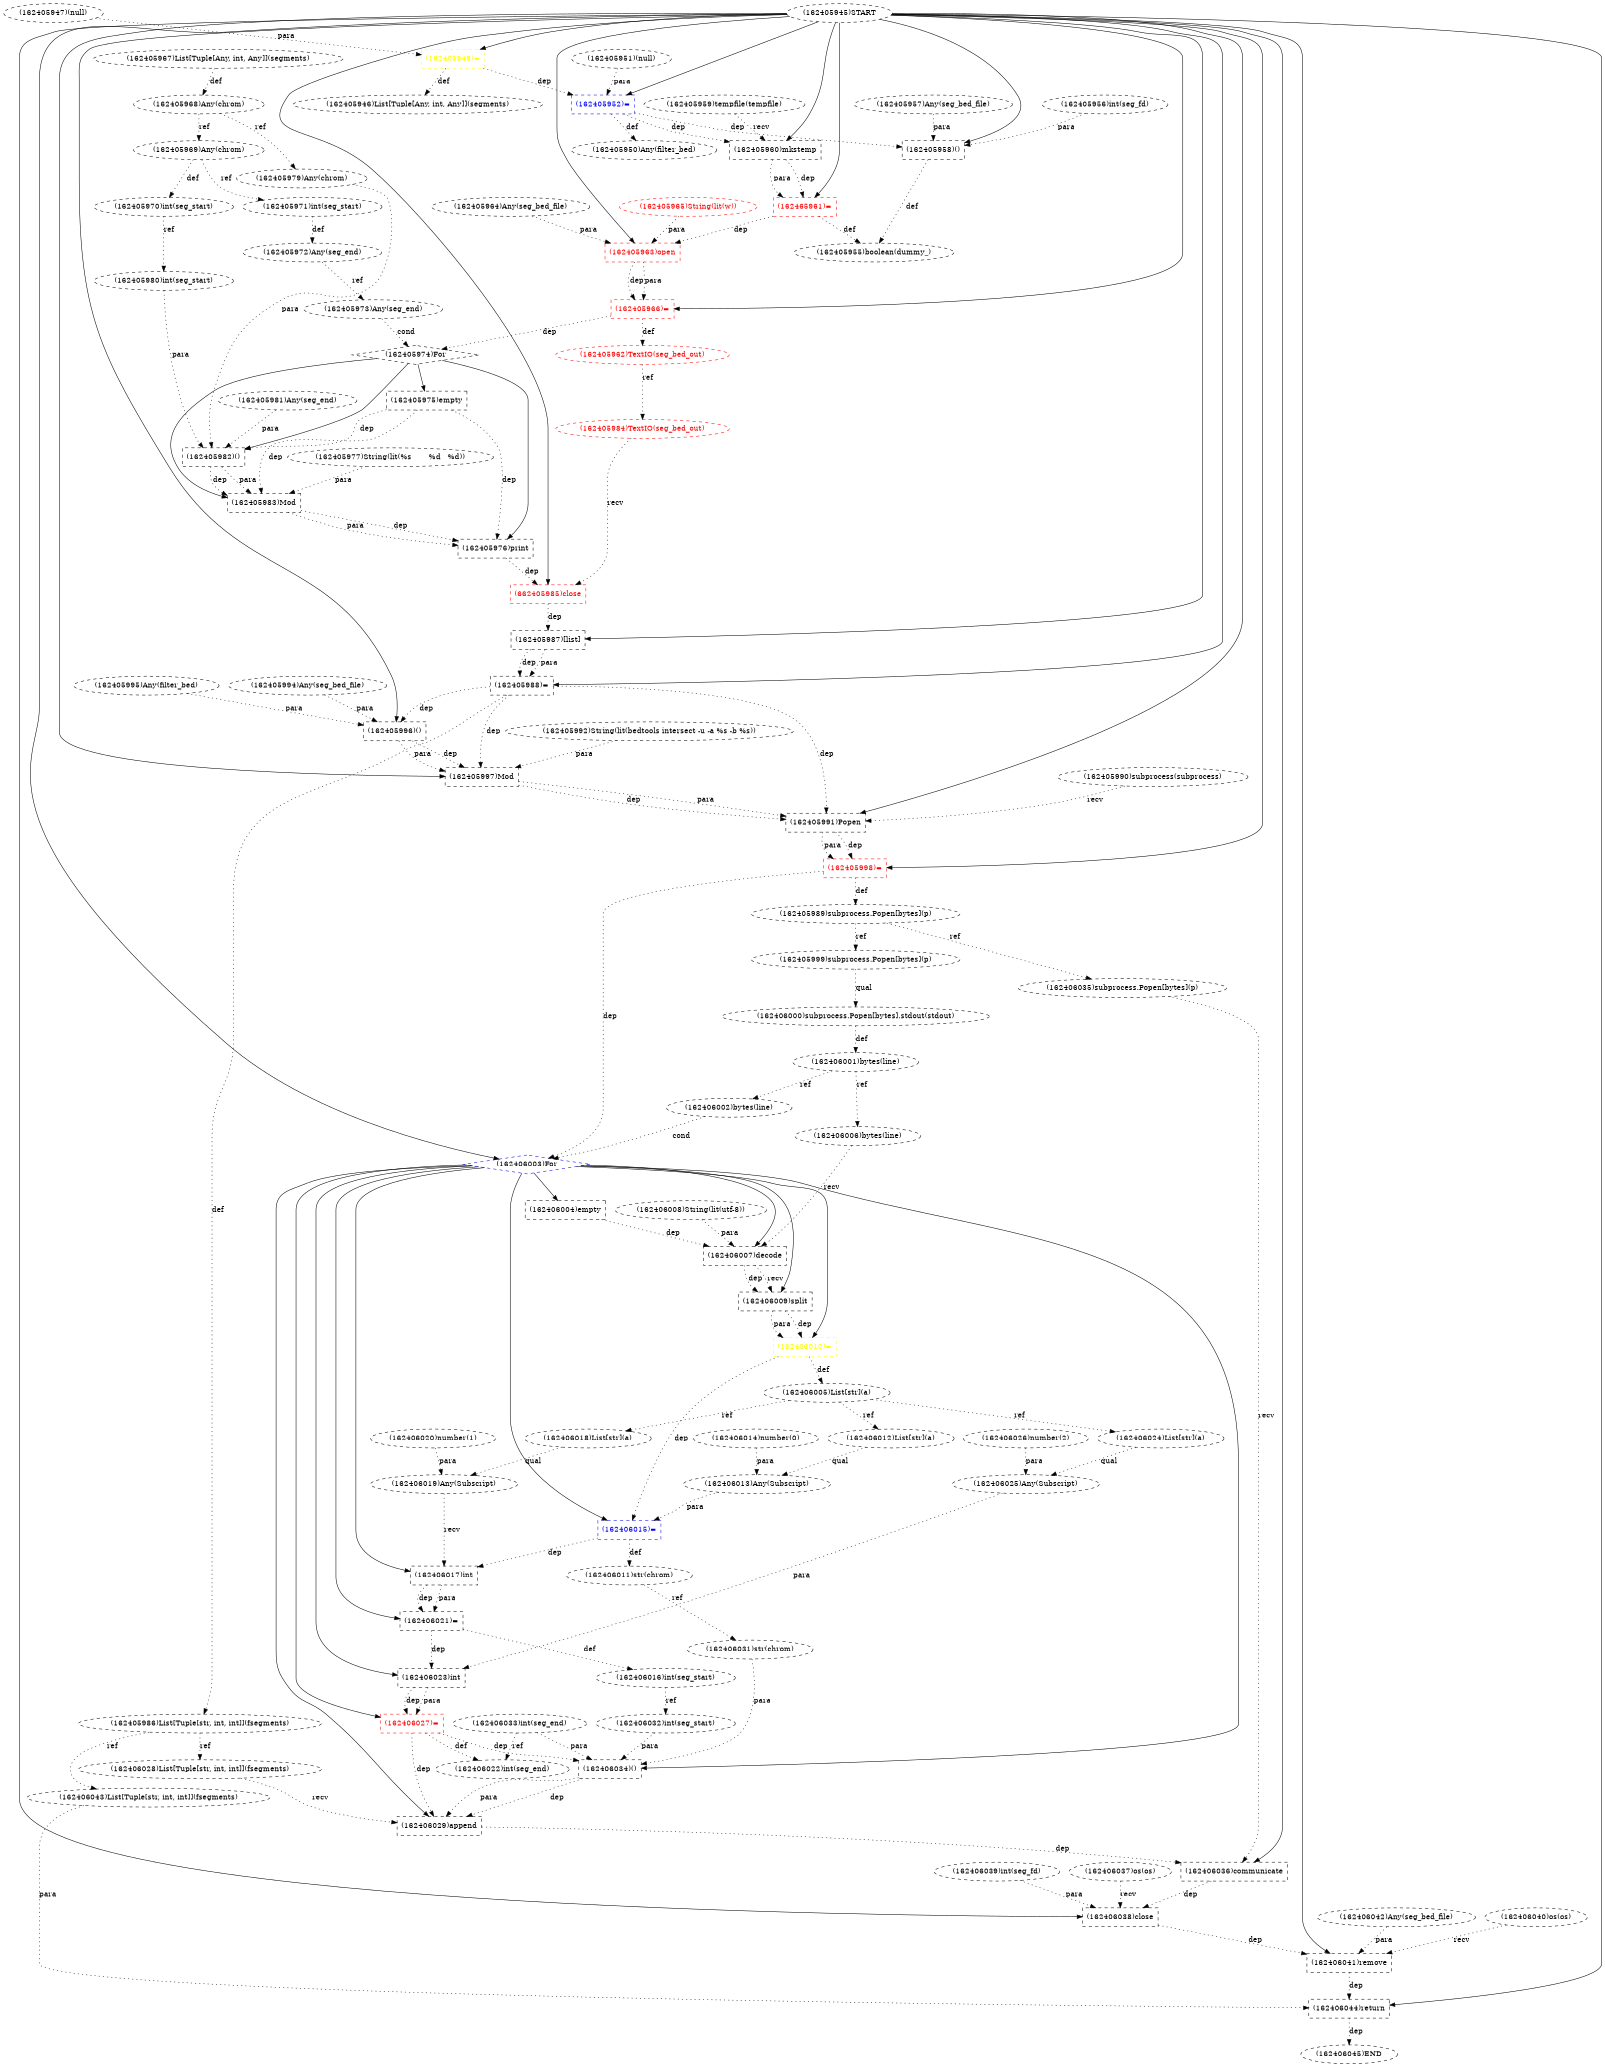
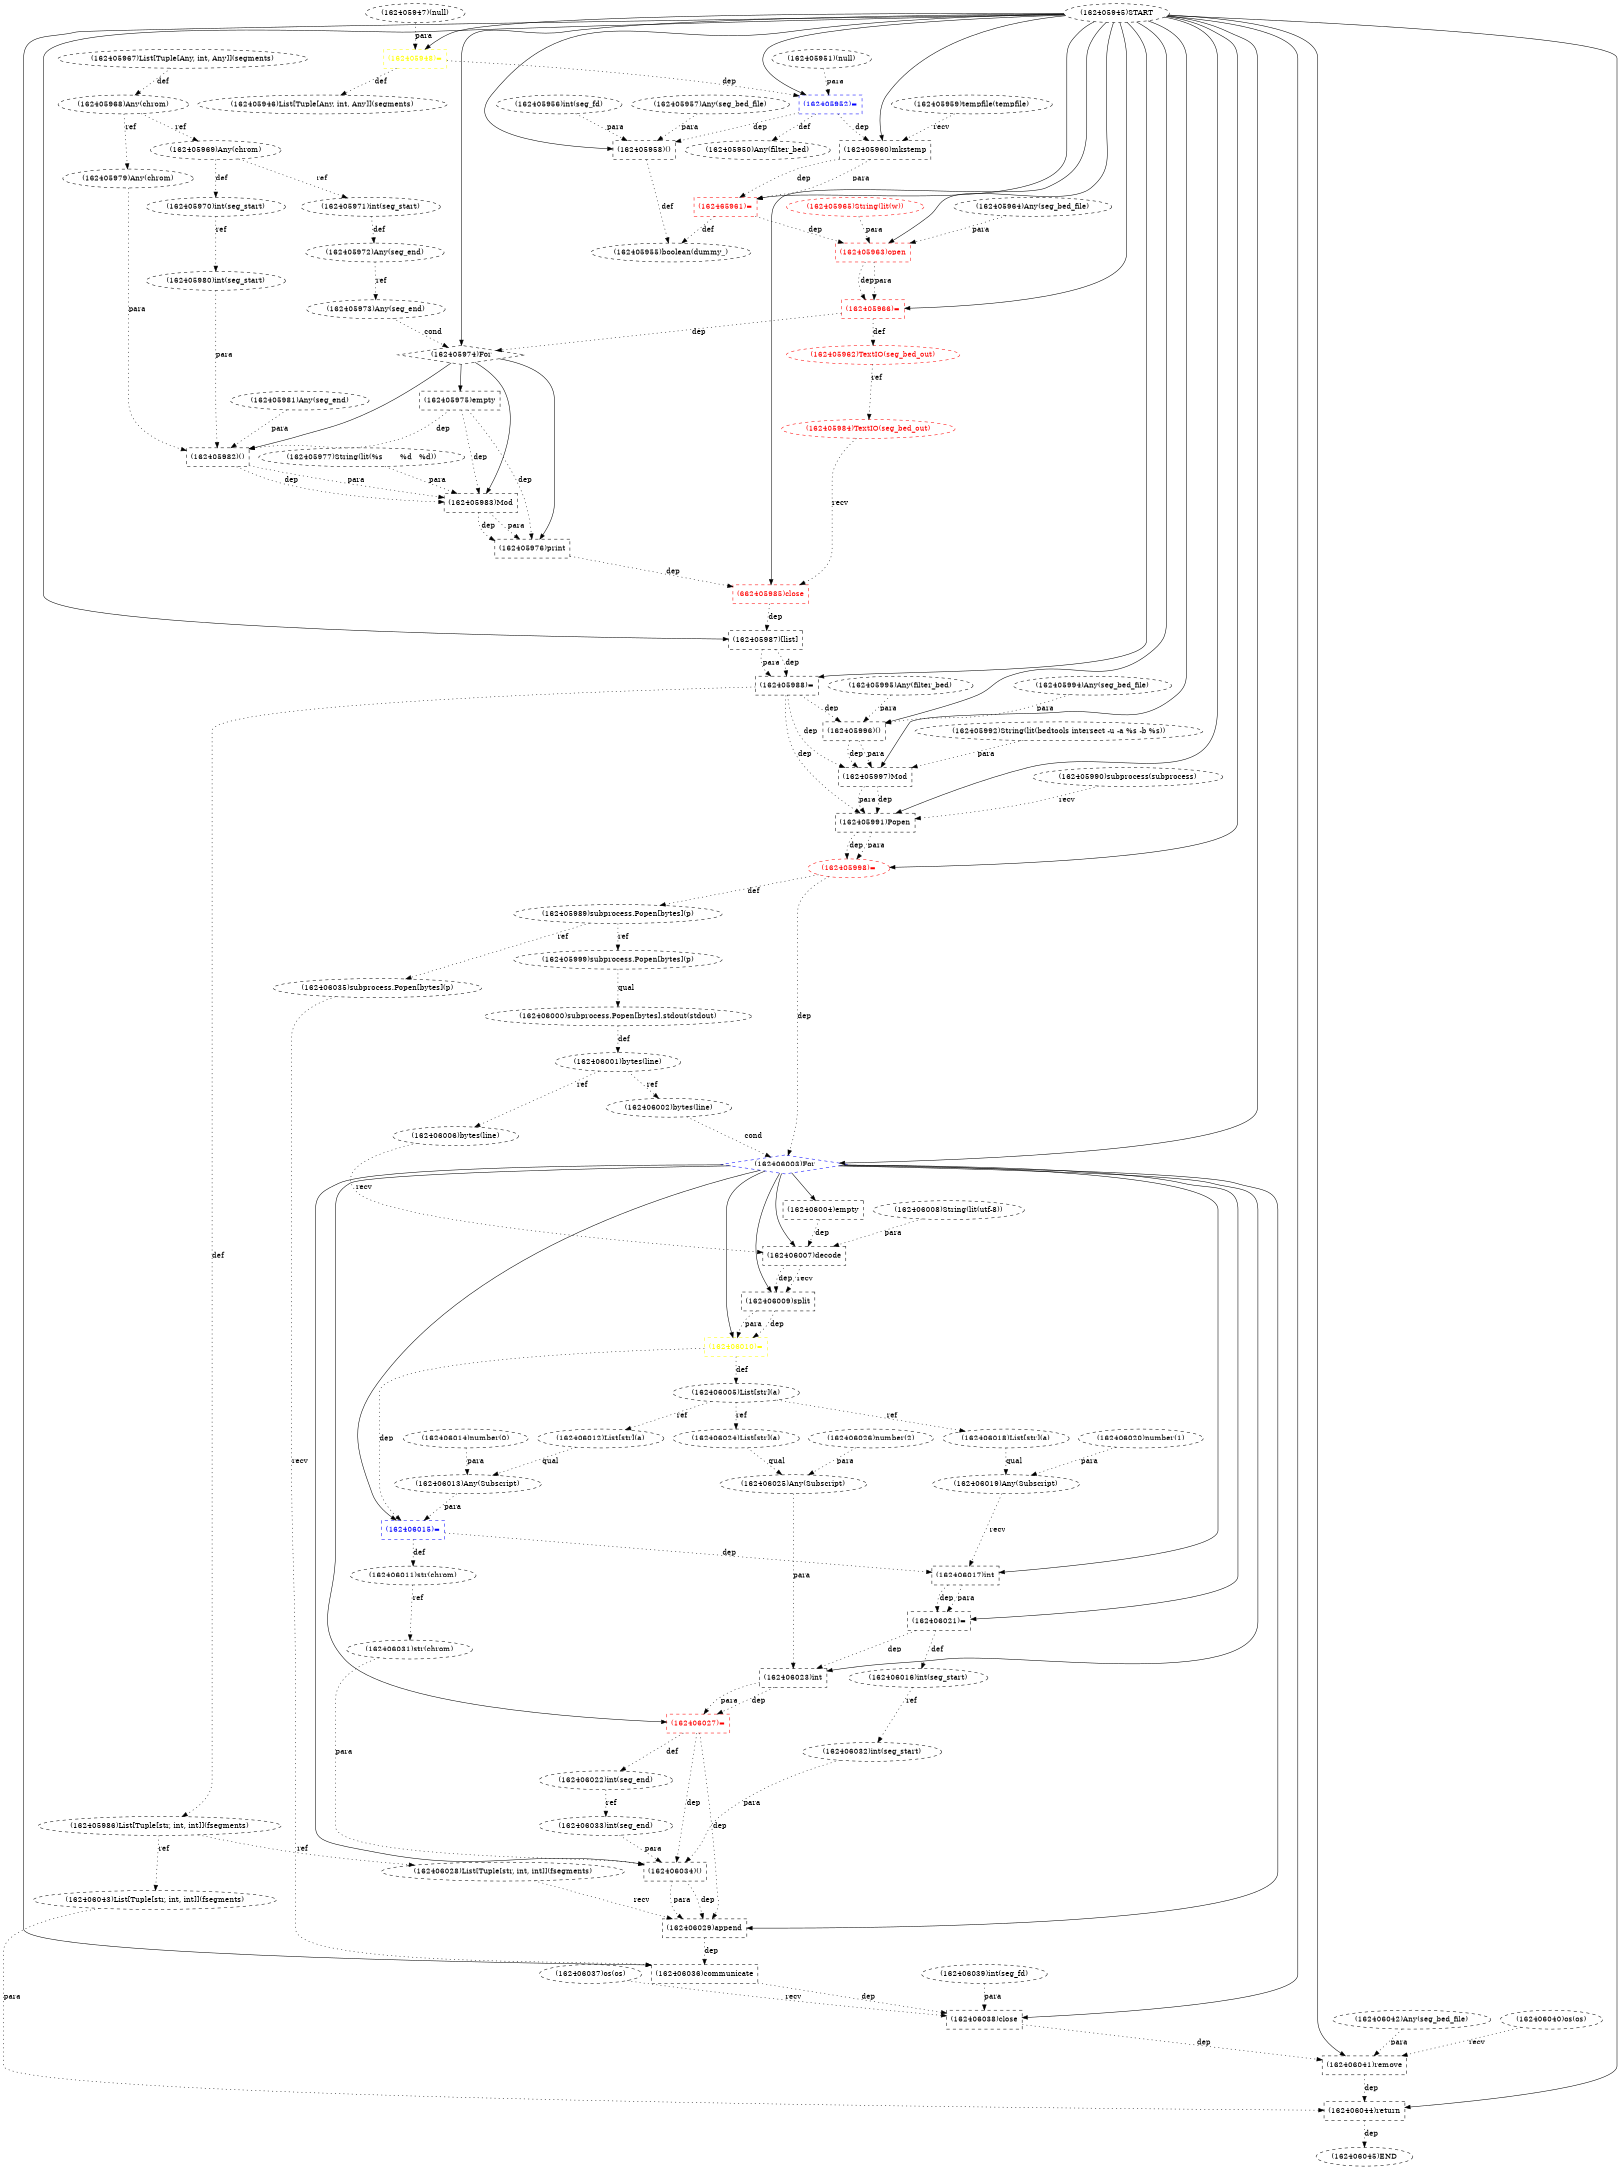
none -> (568, 31)
(855, 868) -> (849, 868)
(512, 1744) -> (606, 1800)
